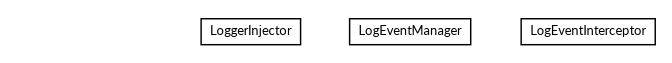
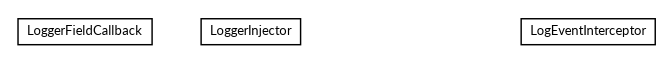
none -> (84, 32)
(410, 32) -> none
